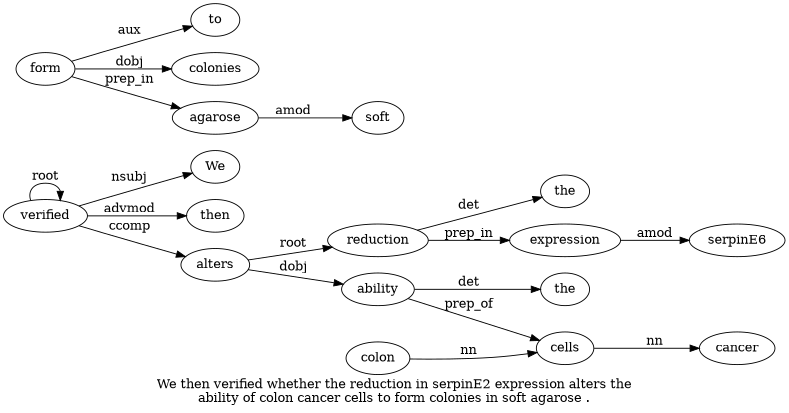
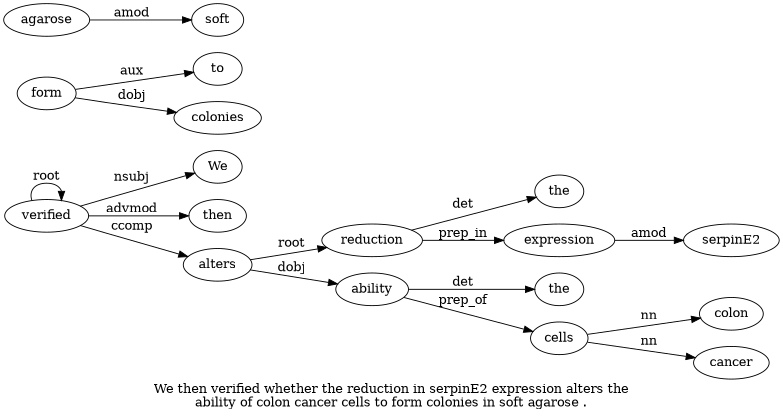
(122, 91) -> none
(737, 240) -> (731, 240)
(469, 359) -> (640, 327)
